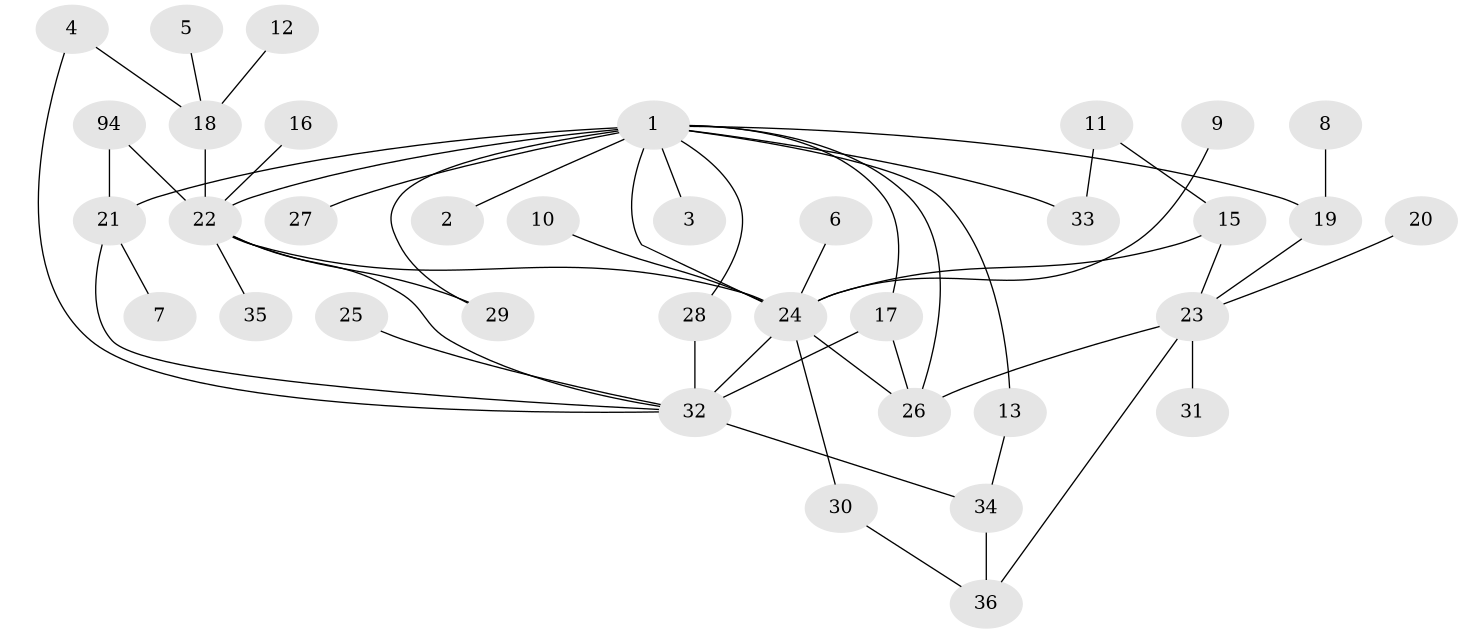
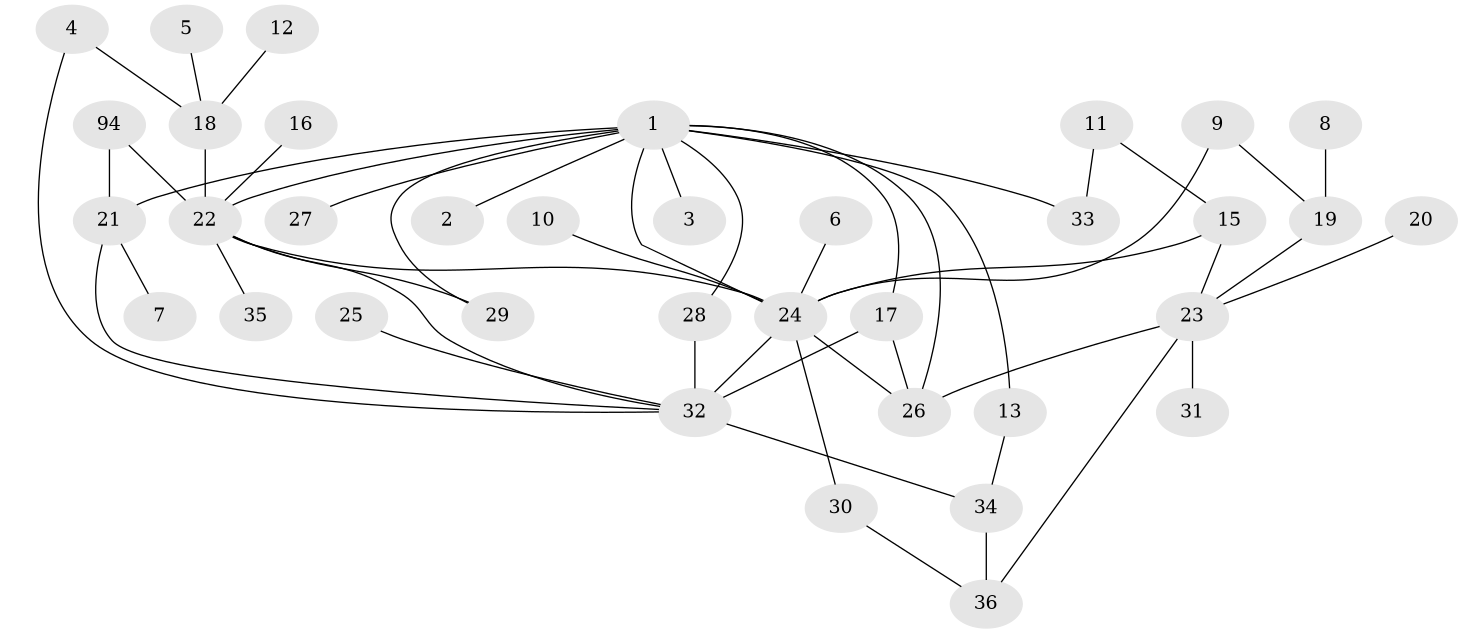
(997, 145) -> (1272, 173)
